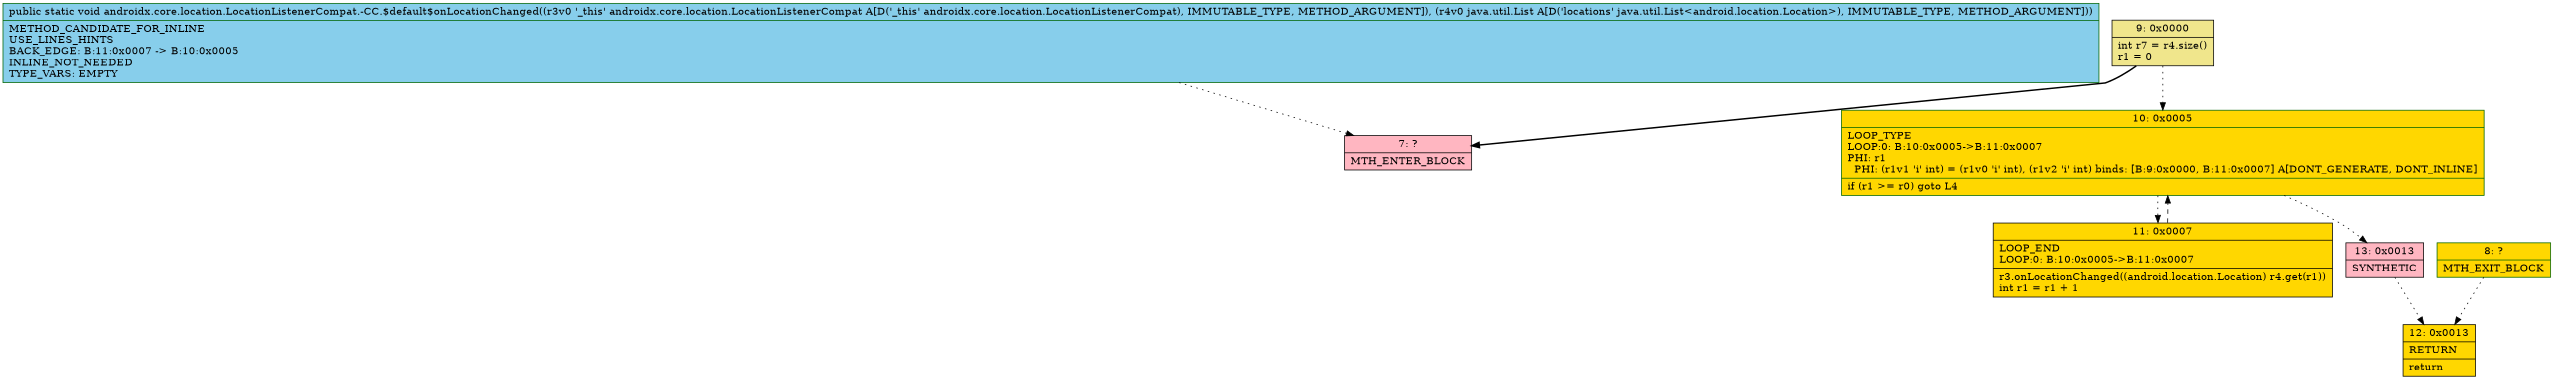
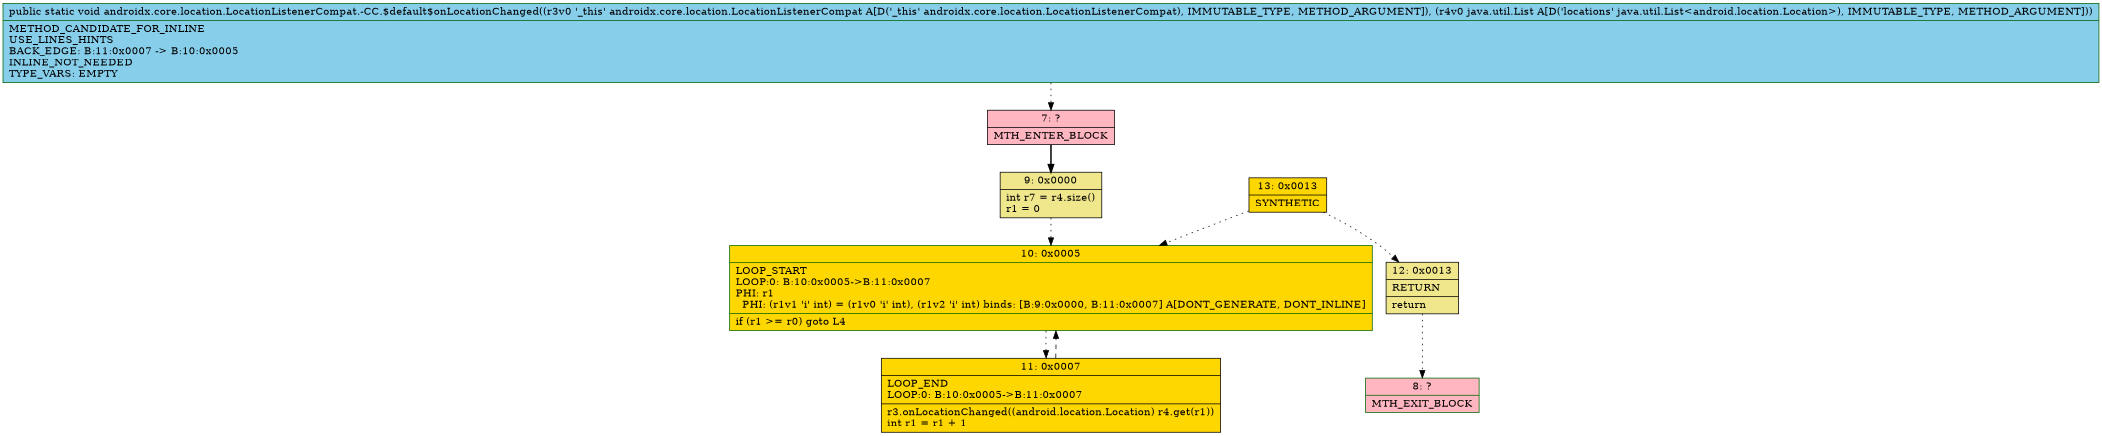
(1810, 112) -> (1051, 155)
(1880, 136) -> (772, 271)
(2324, 214) -> (1208, 227)
(2385, 260) -> (1288, 195)
(2494, 260) -> (1422, 395)
(2471, 298) -> (1422, 342)
(2439, 350) -> (1422, 288)
